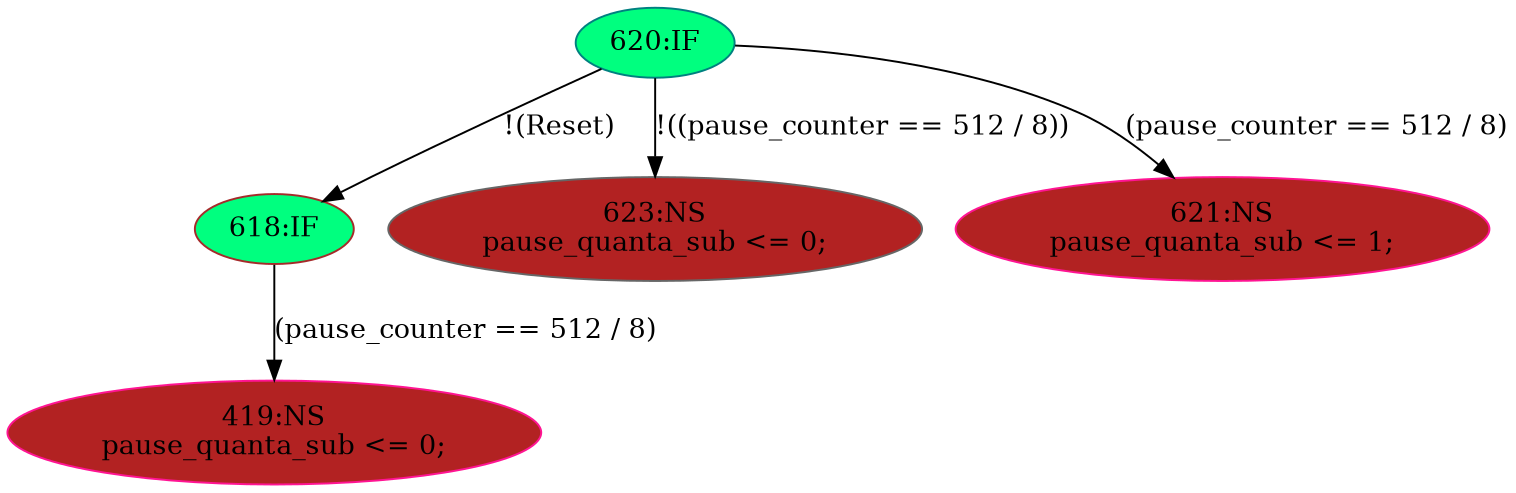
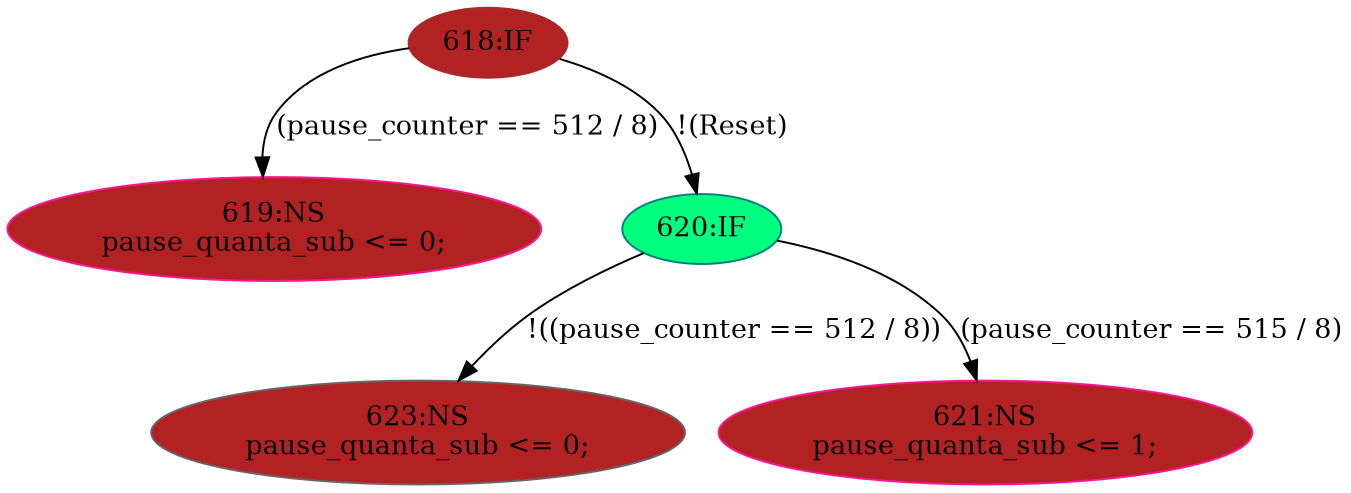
(1317, 127) -> (1152, 331)
(471, 129) -> (643, 99)
(274, 229) -> (488, 43)
(274, 433) -> (274, 229)
